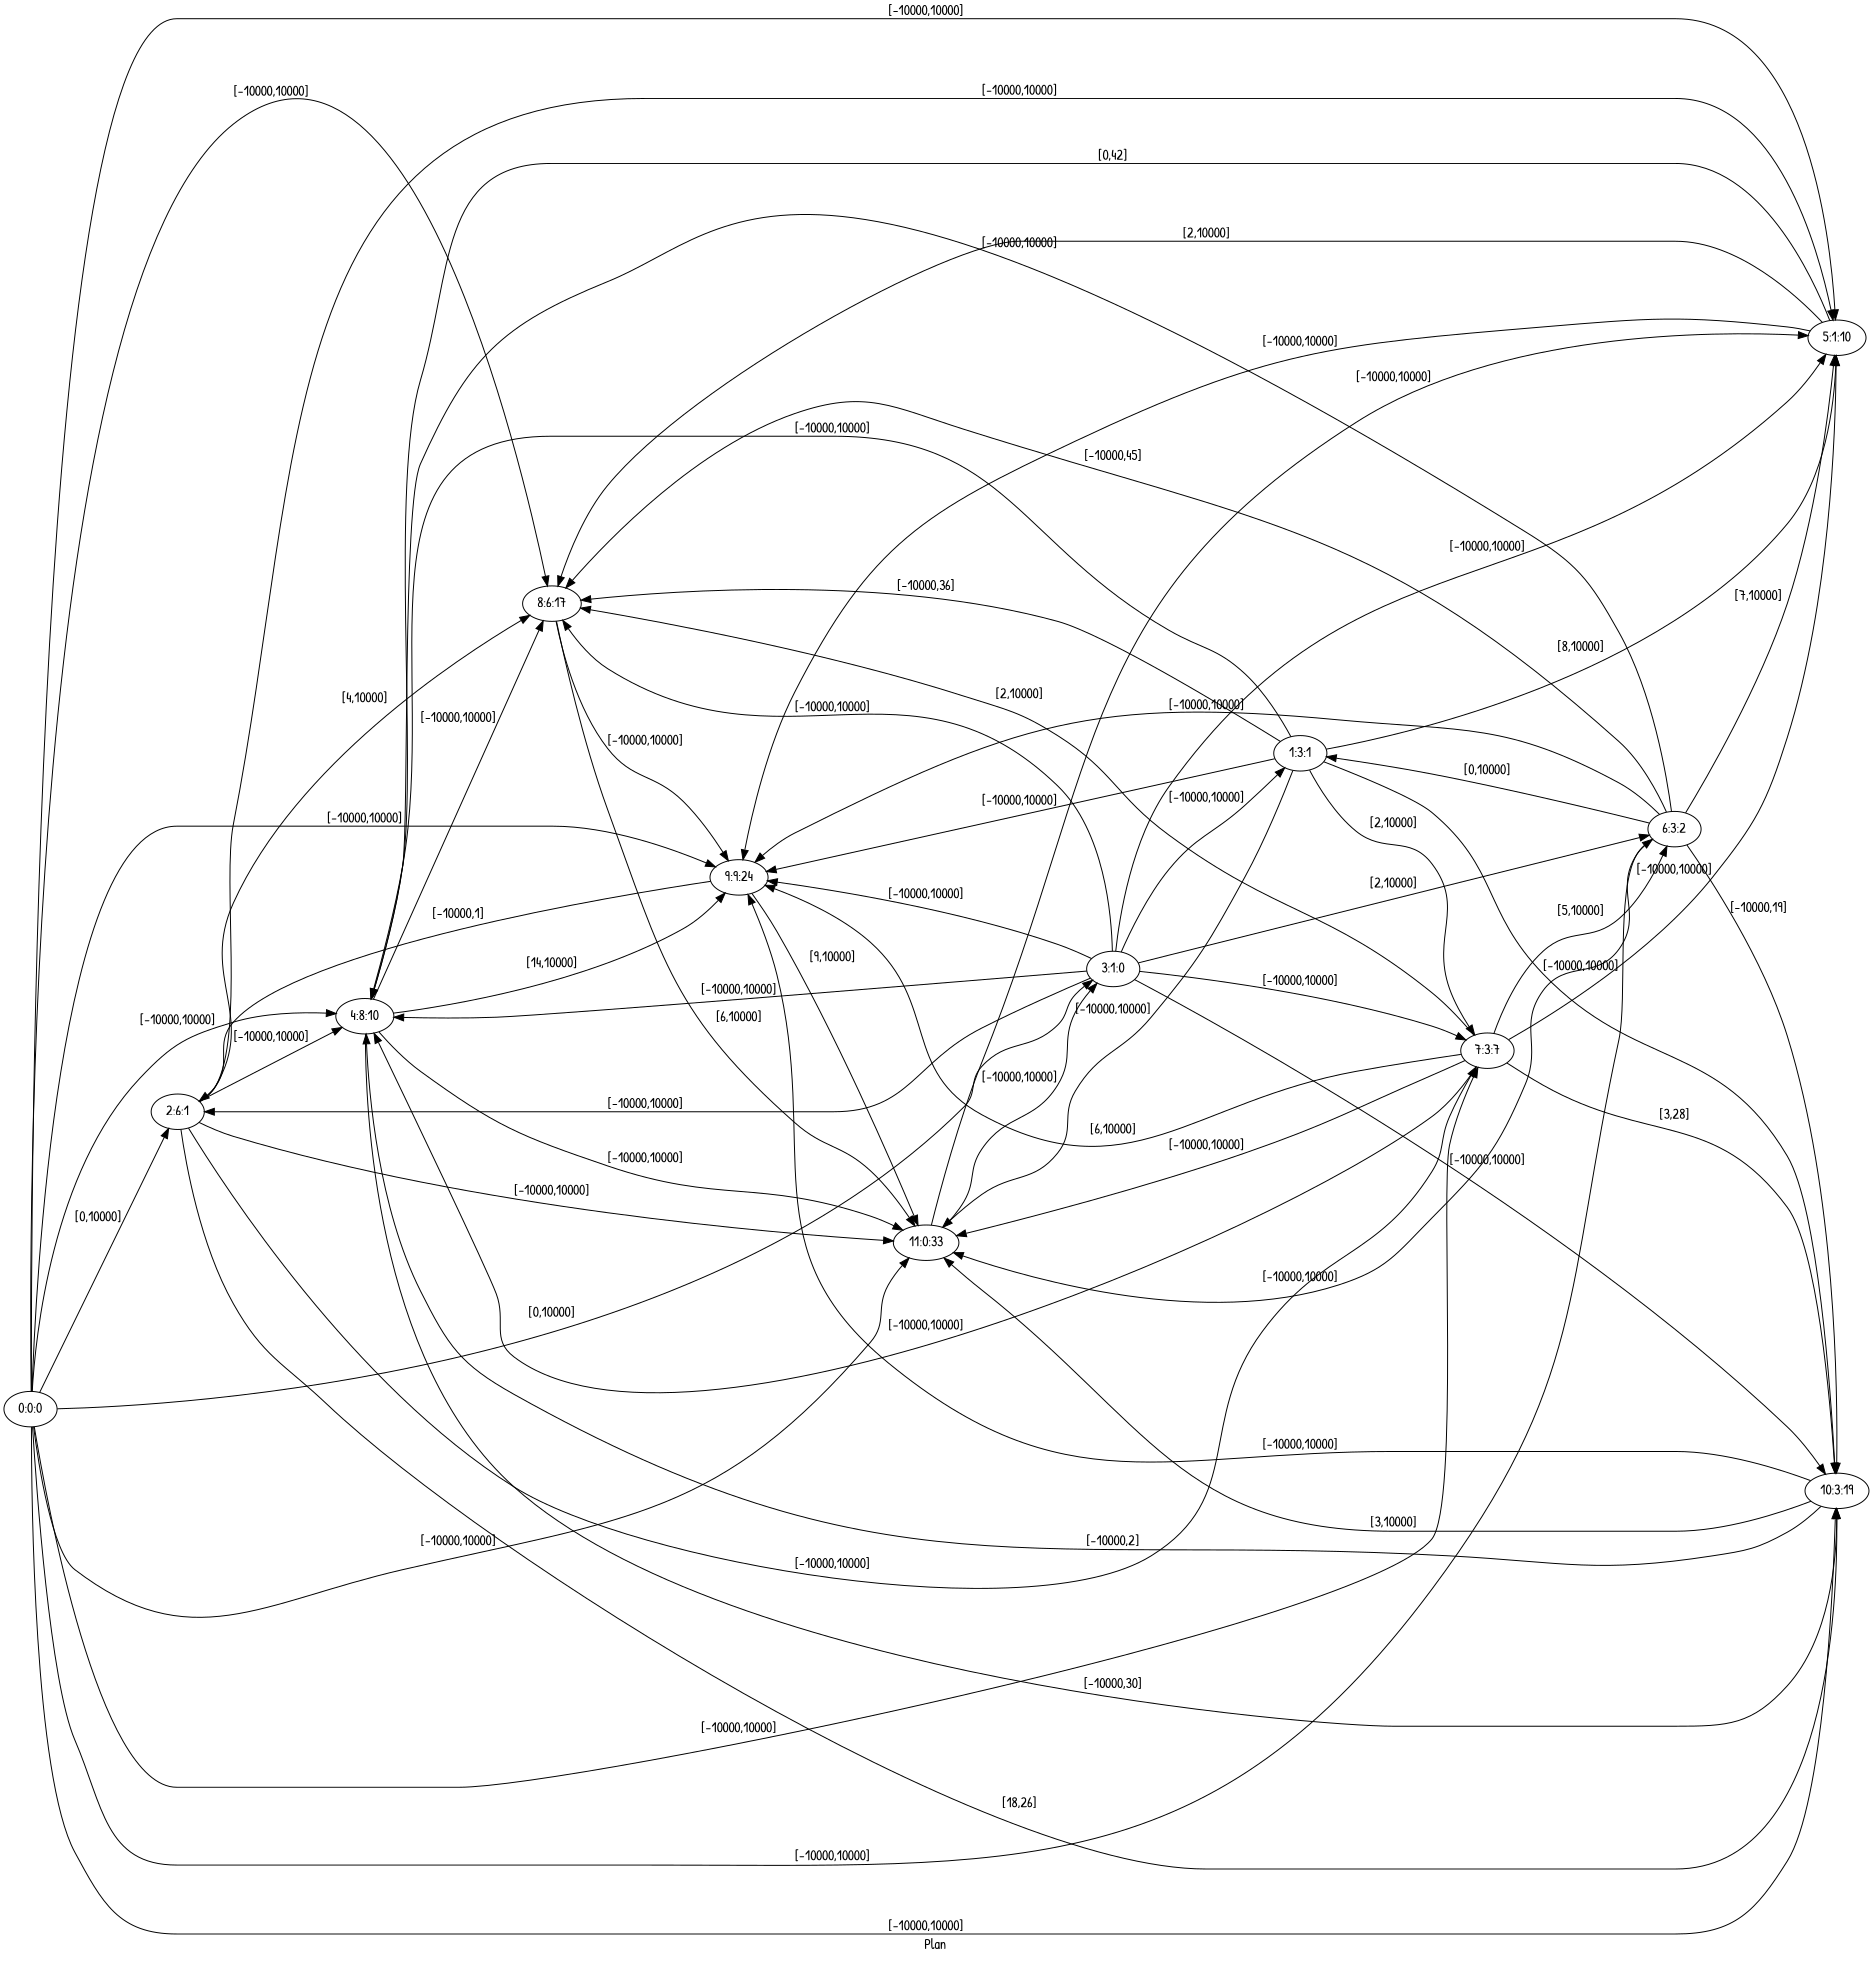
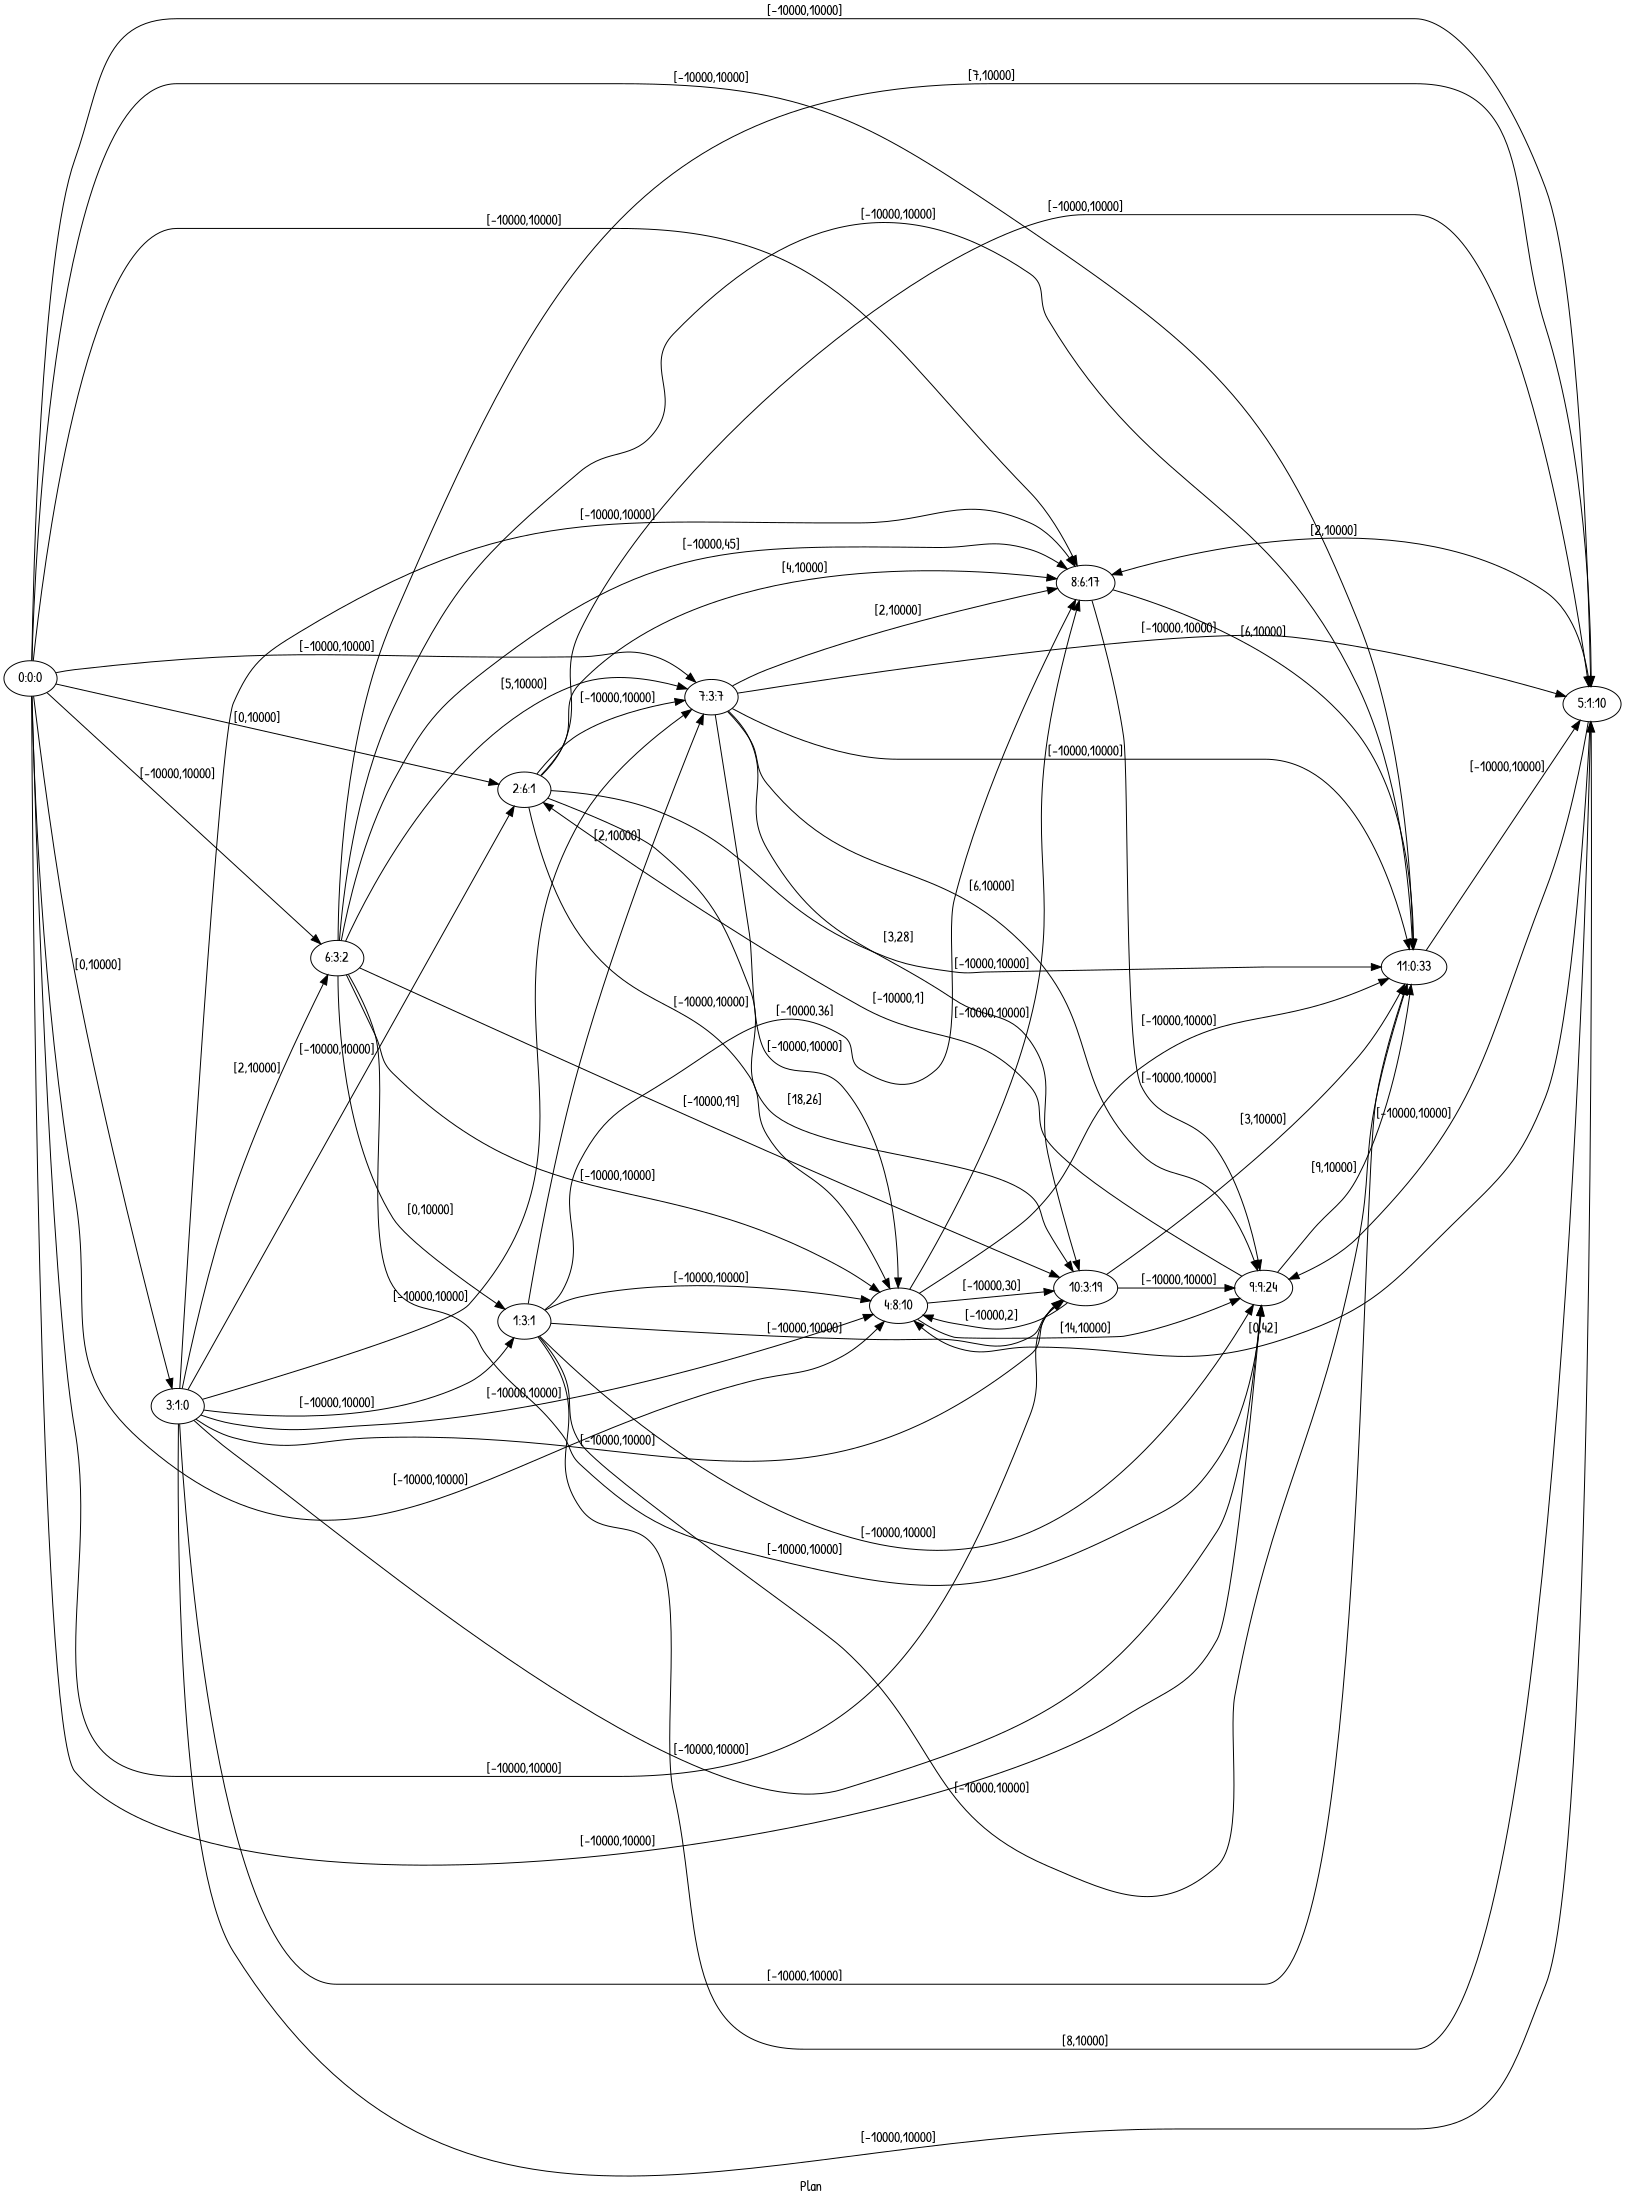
(1572, 936) -> (473, 754)
(1026, 1115) -> (1005, 1984)
